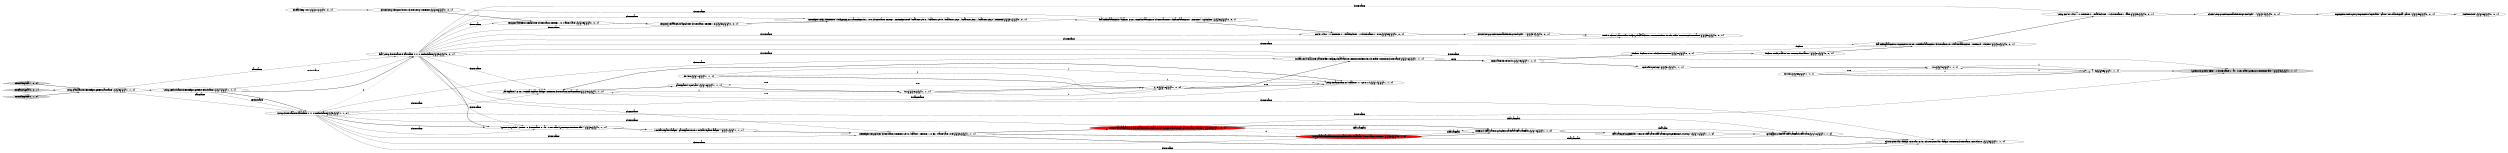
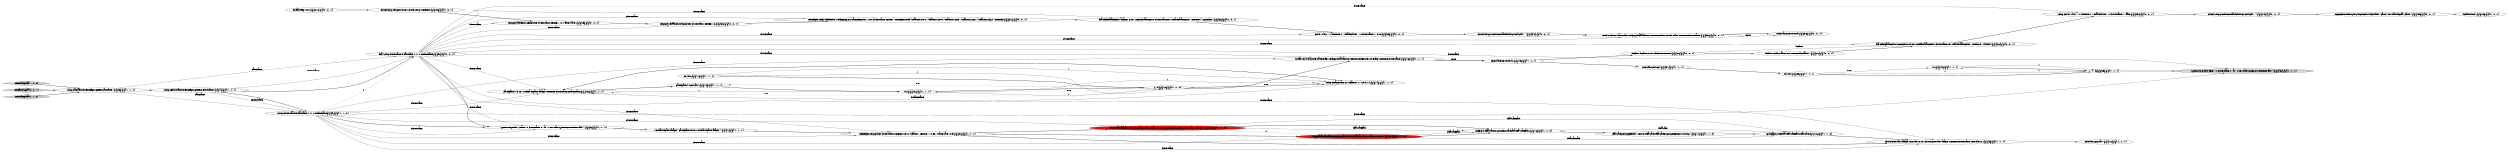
none -> (1799, 34)
(1808, 67) -> (1733, 71)
(818, 93) -> (1044, 92)
none -> (2106, 142)
